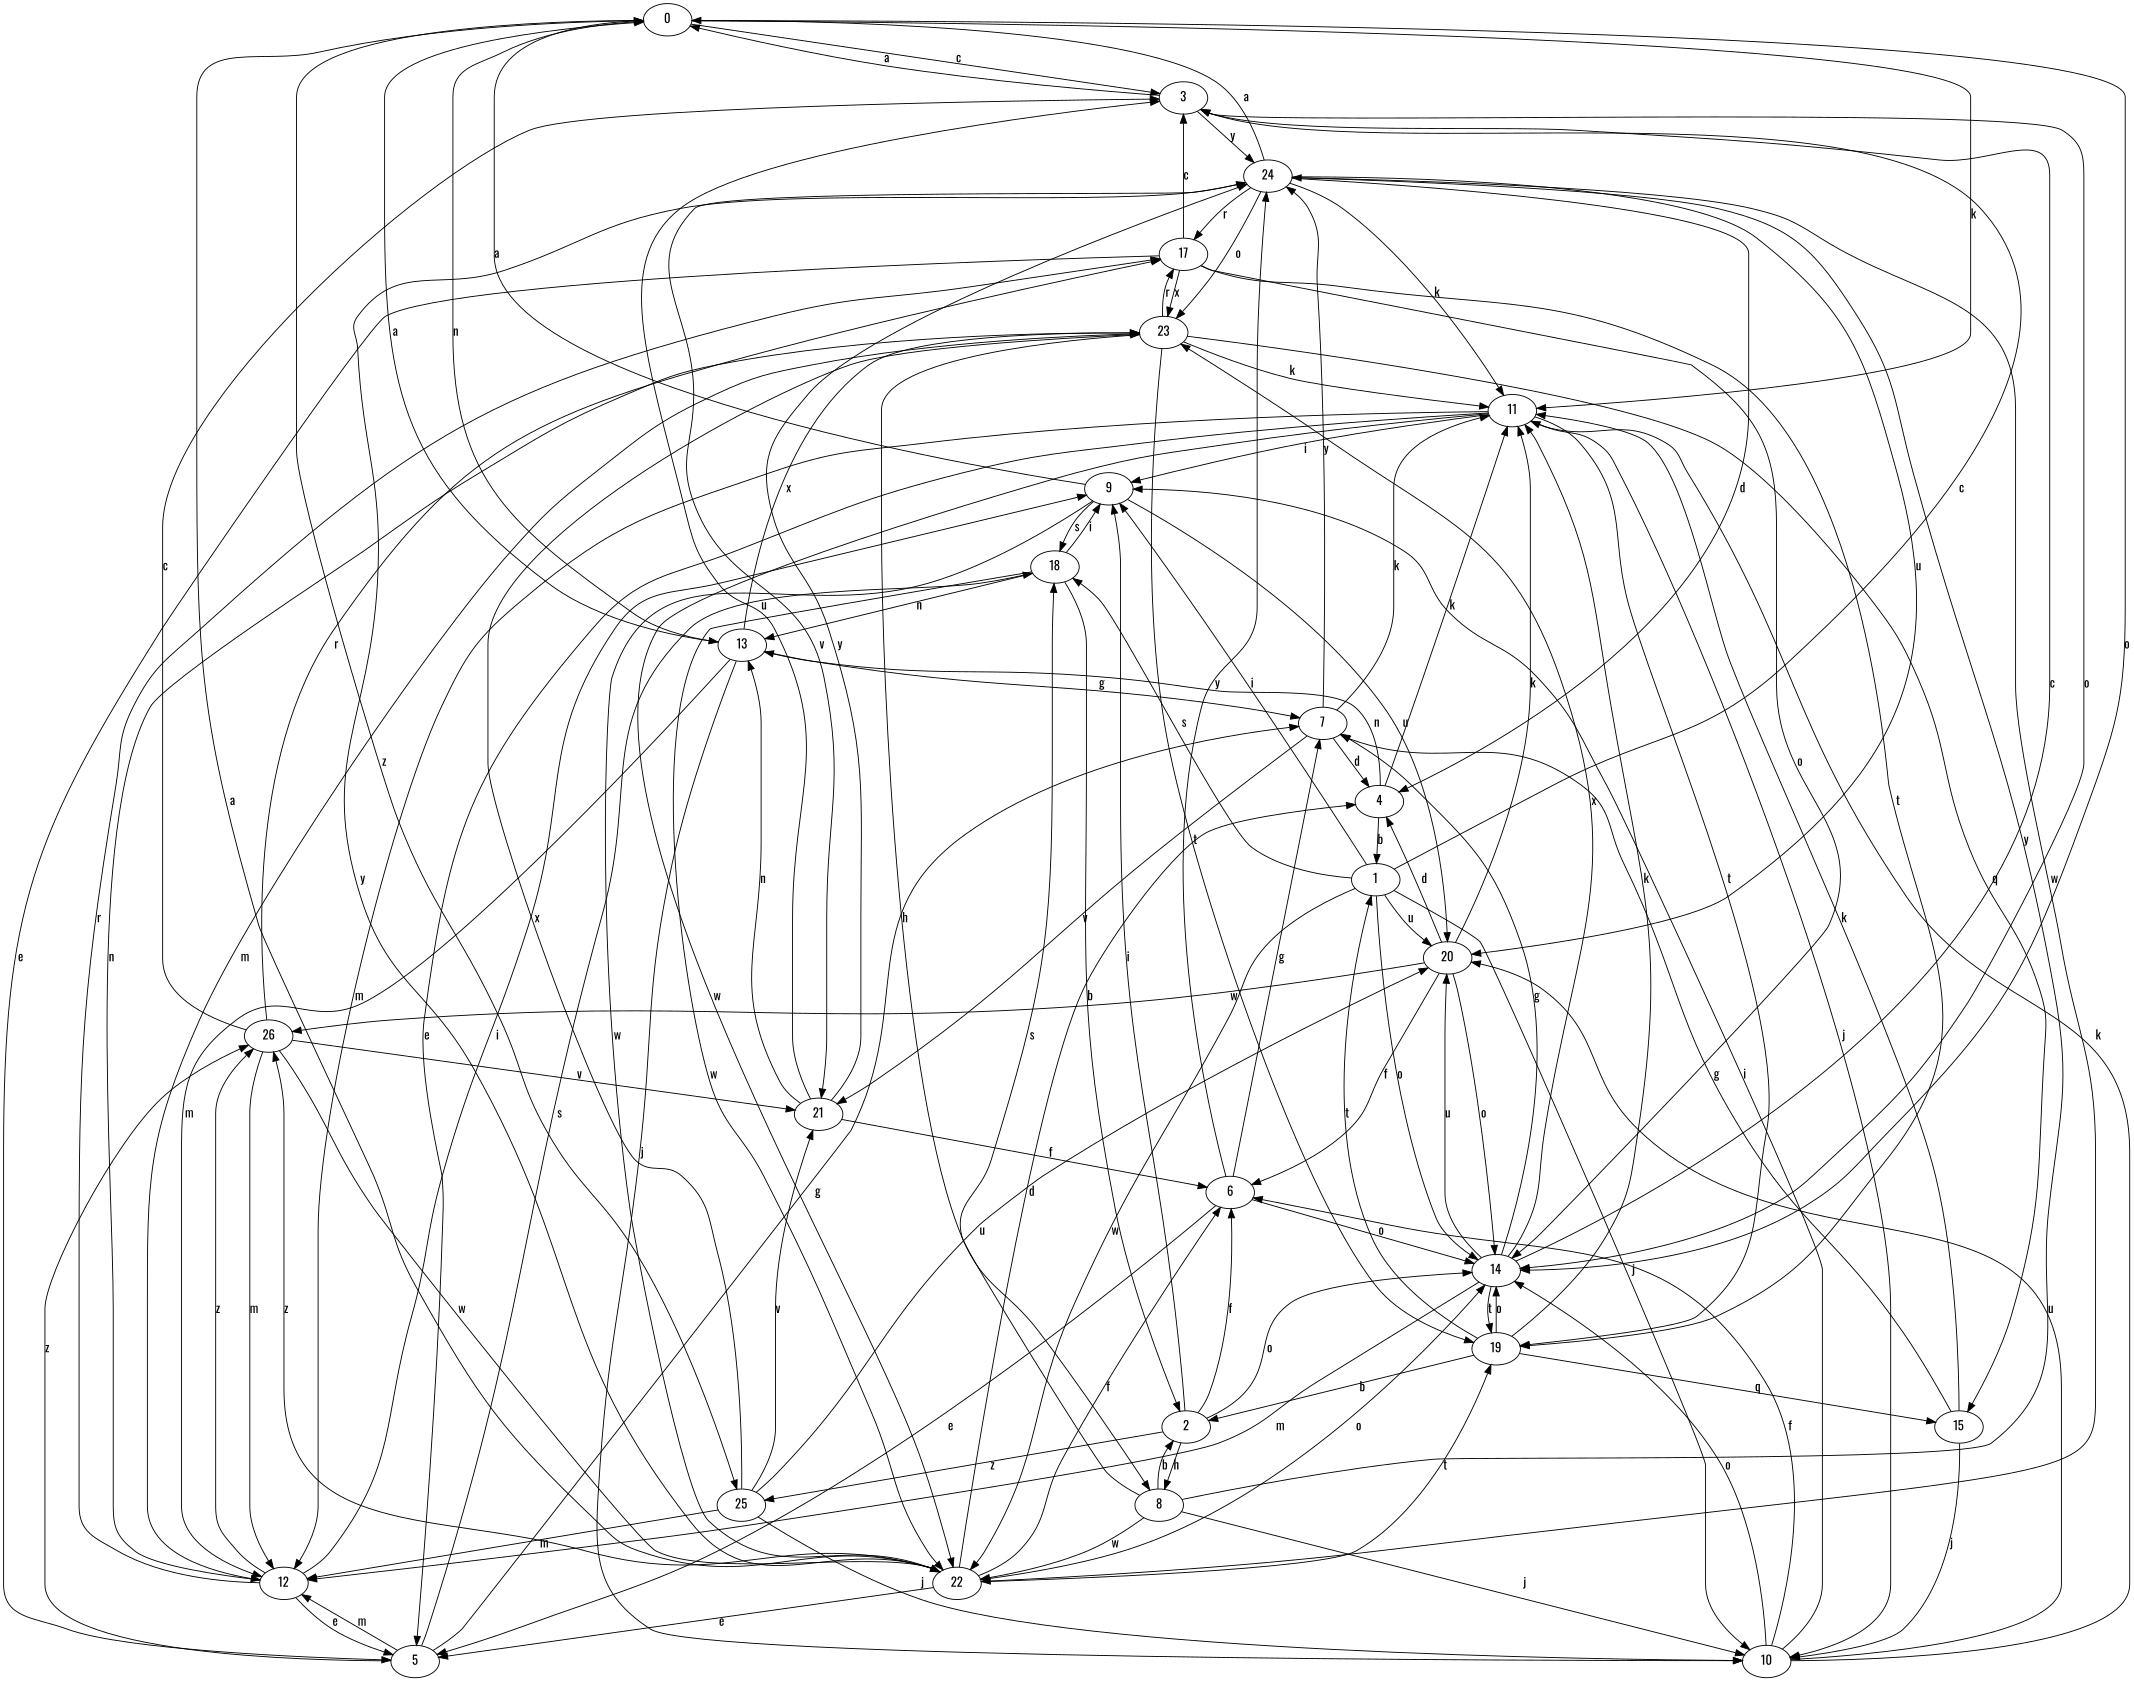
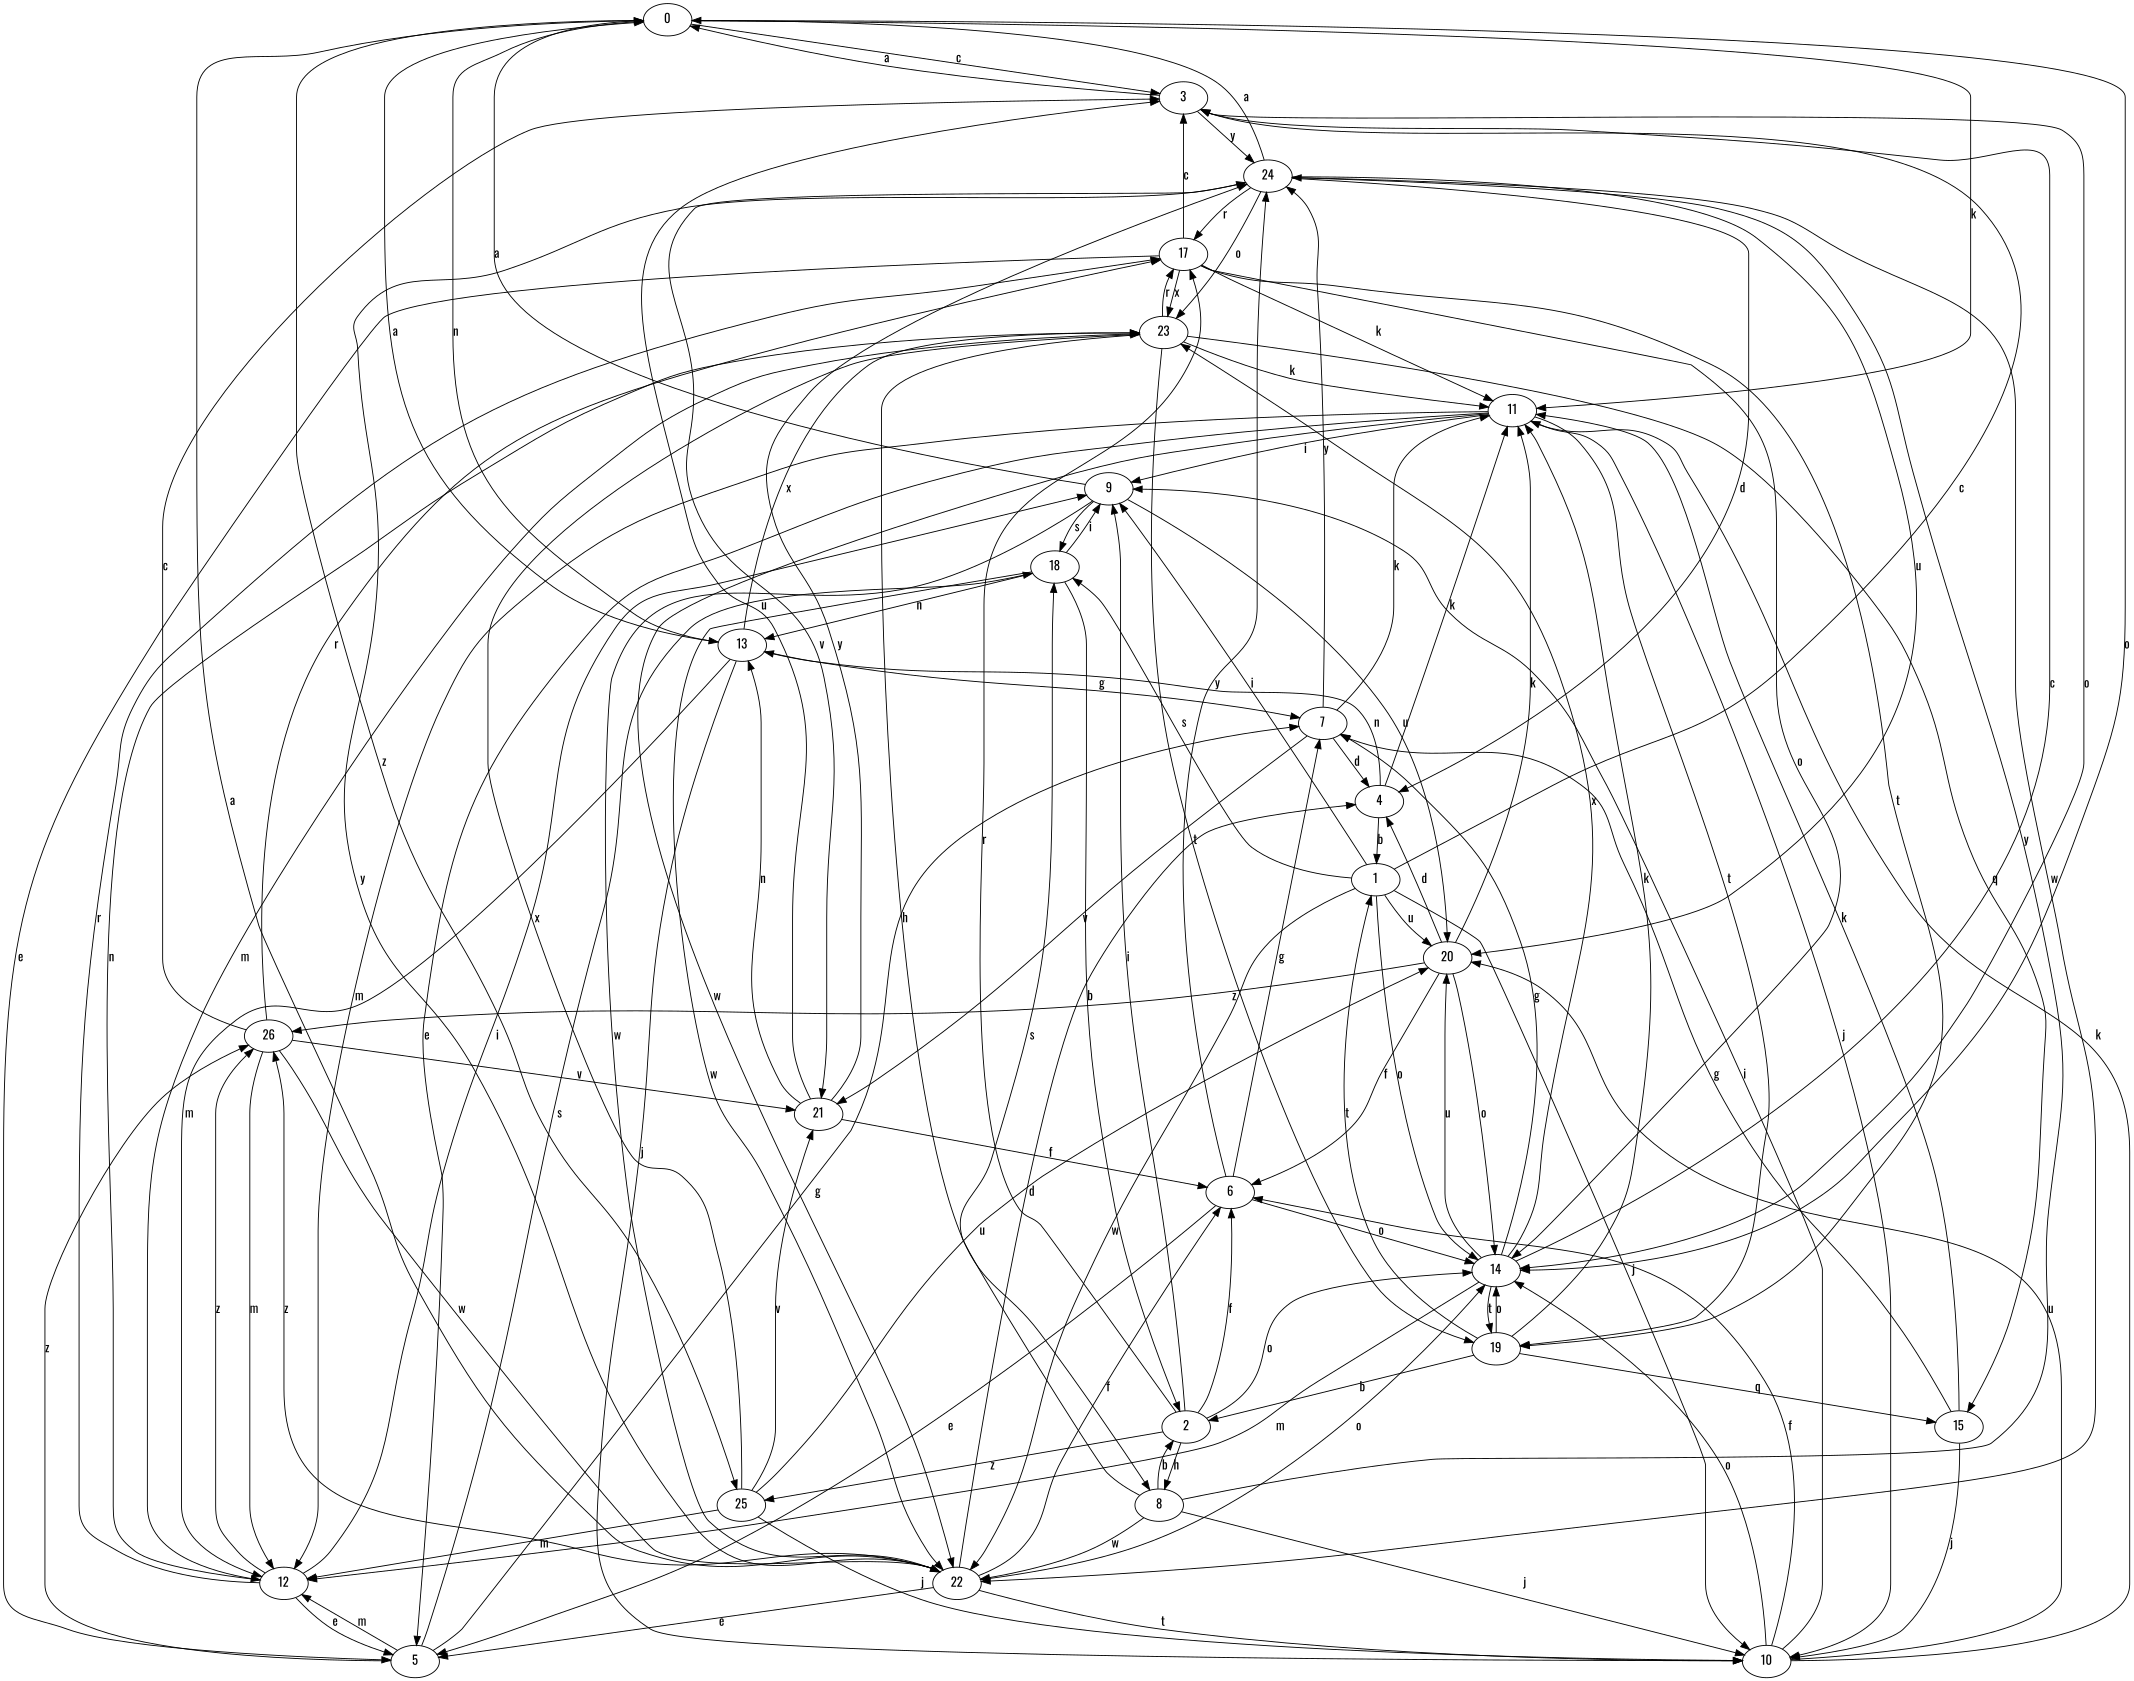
(1409, 269) -> (1343, 332)
none -> (982, 862)
(1234, 997) -> (1234, 997)
(1368, 1543) -> (1221, 1636)
